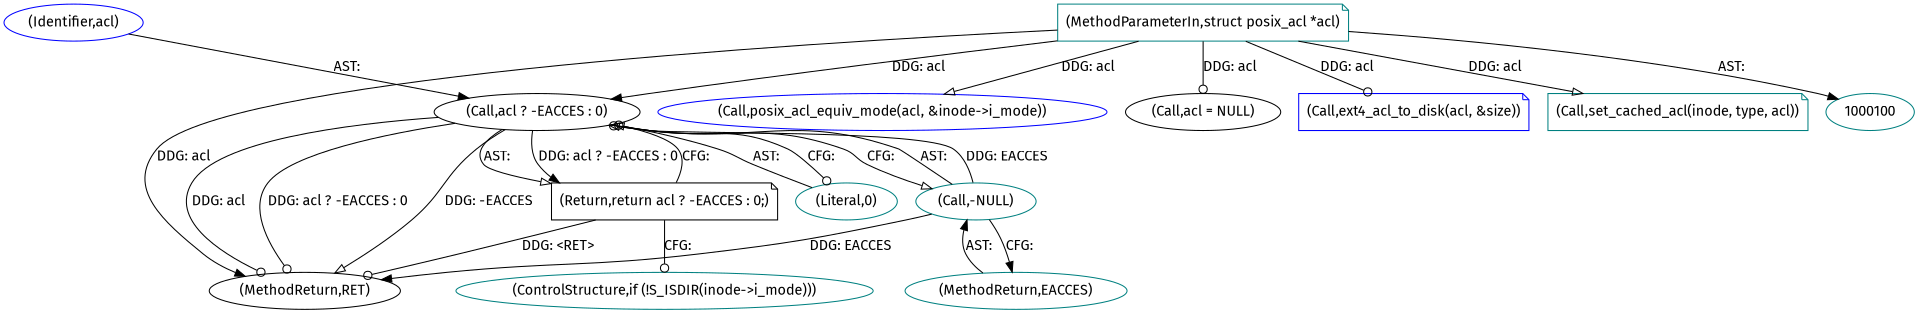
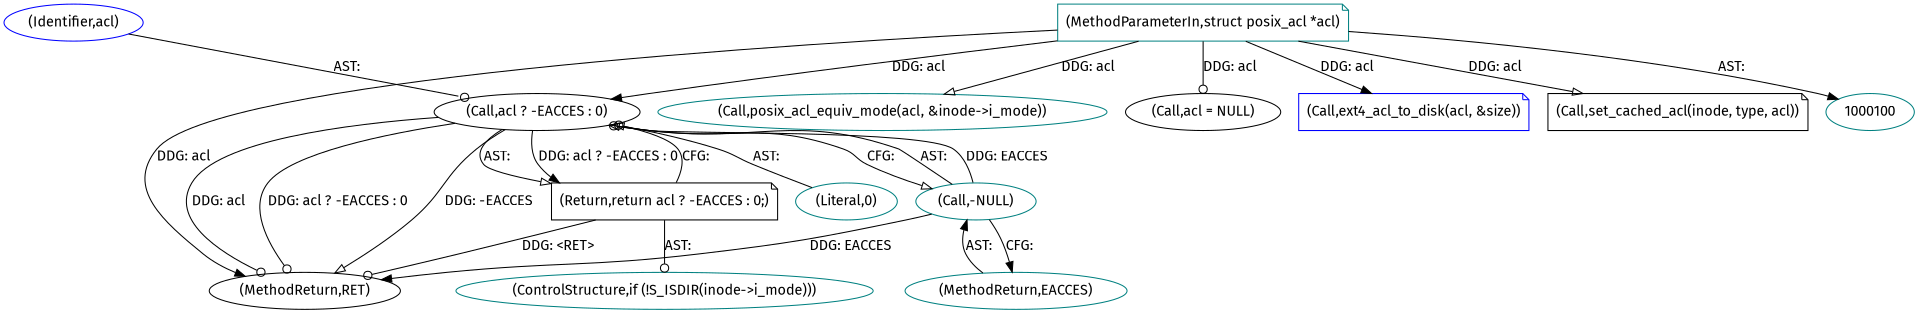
(293, 65) -> (293, 65)
(1305, 66) -> (1305, 66)
(882, 112) -> (882, 112)
(1678, 112) -> (1678, 112)
(762, 140) -> none
(680, 246) -> (680, 246)
